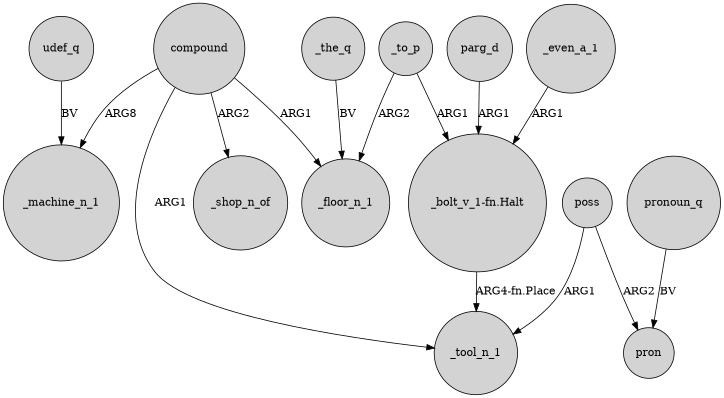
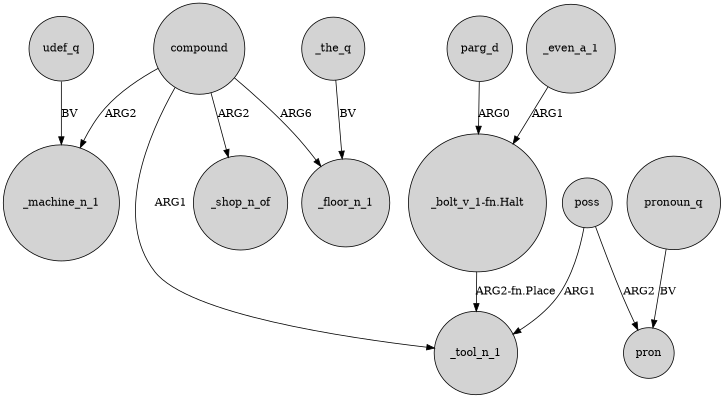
(406, 49) -> none
(121, 114) -> (121, 114)
(296, 114) -> (296, 114)
(494, 114) -> (494, 114)
(516, 292) -> (516, 292)
